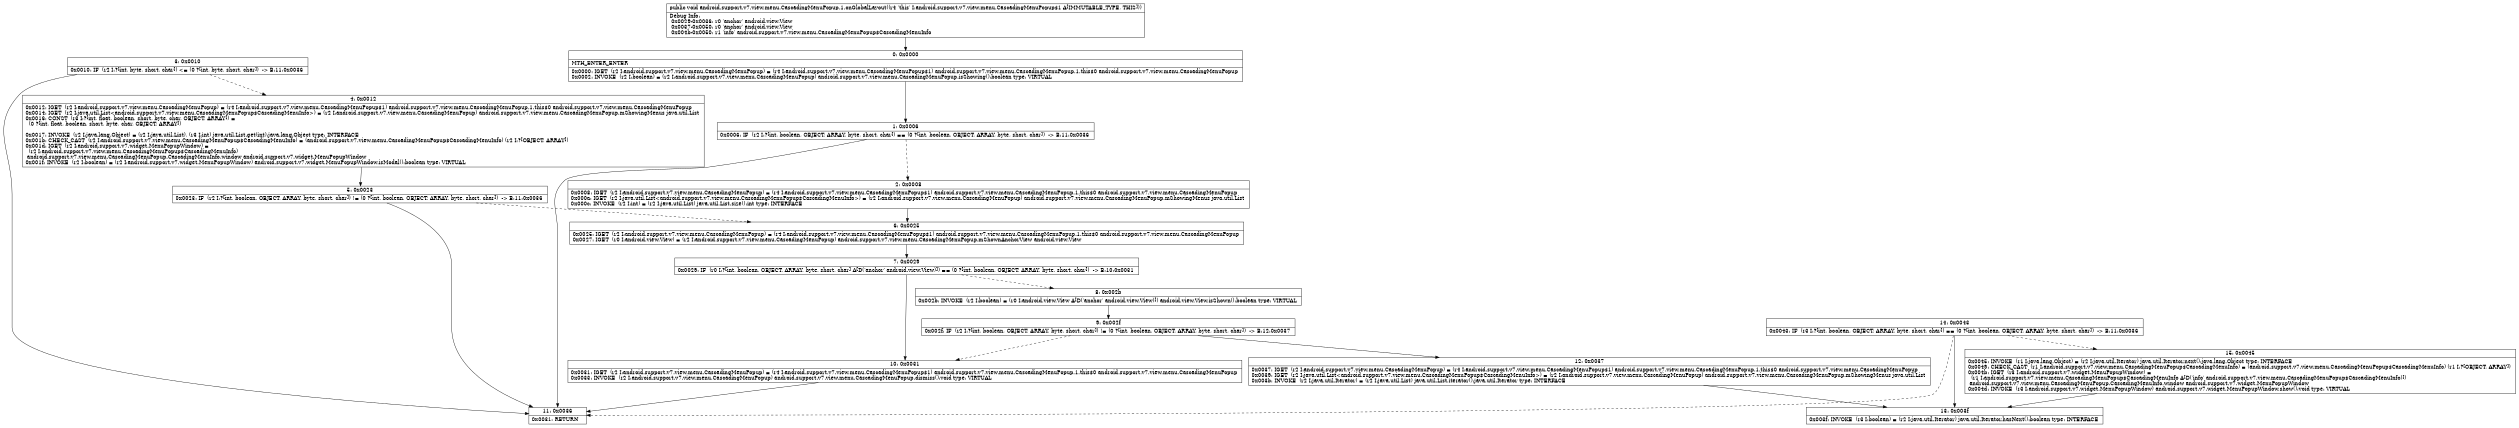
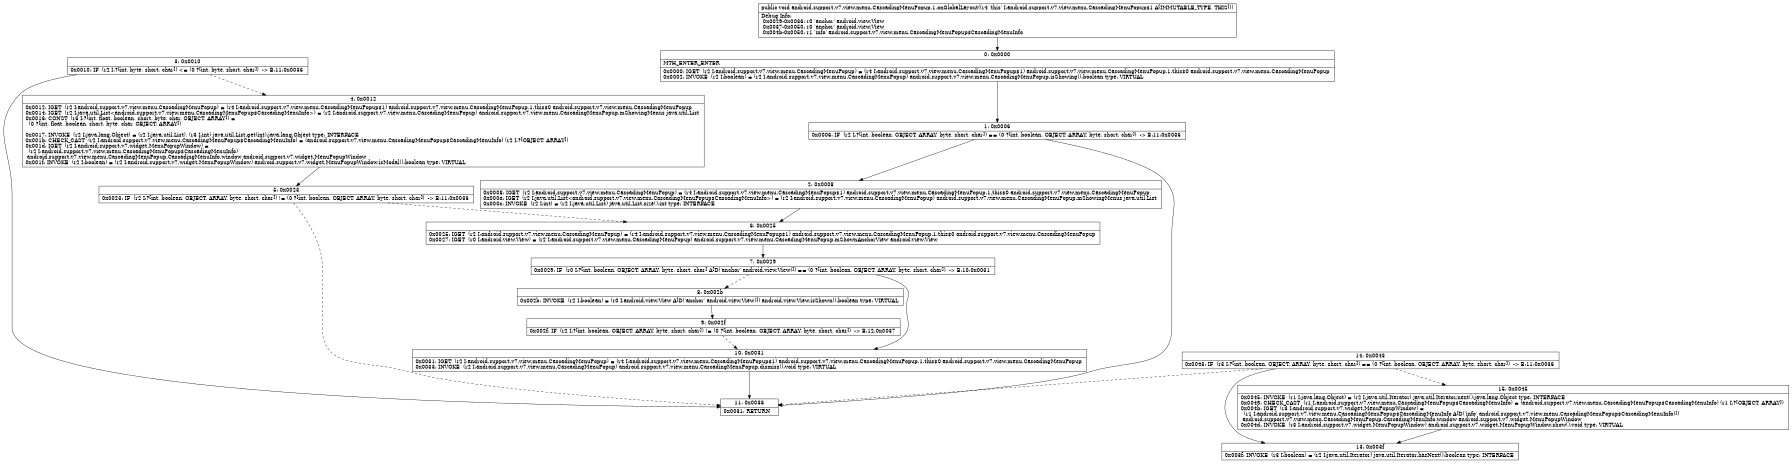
(907, 158) -> (919, 159)
(452, 307) -> (443, 379)
(1589, 371) -> none
